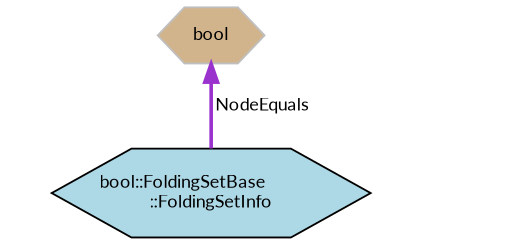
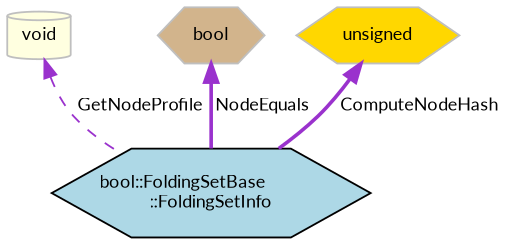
none -> (39, 35)
none -> (378, 35)
